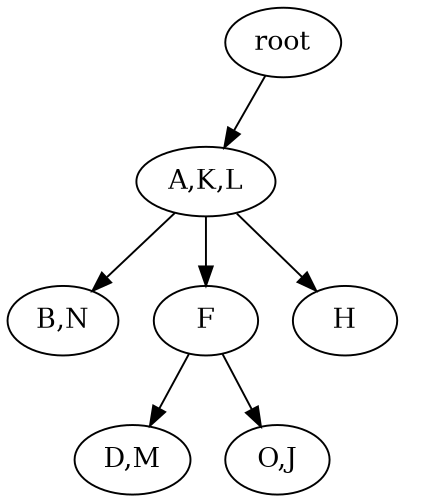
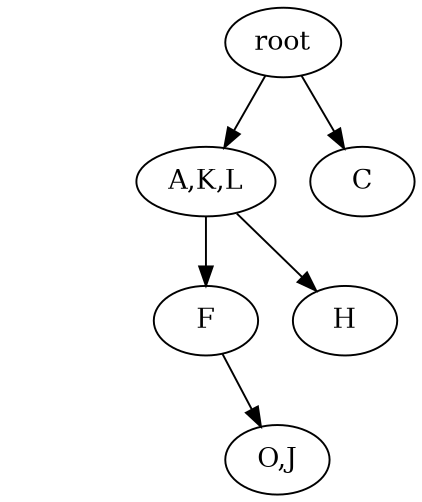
none -> (362, 182)
(63, 321) -> none
(133, 460) -> none
